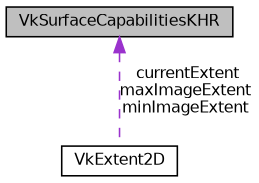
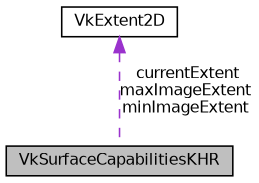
(120, 99) -> (120, 99)
